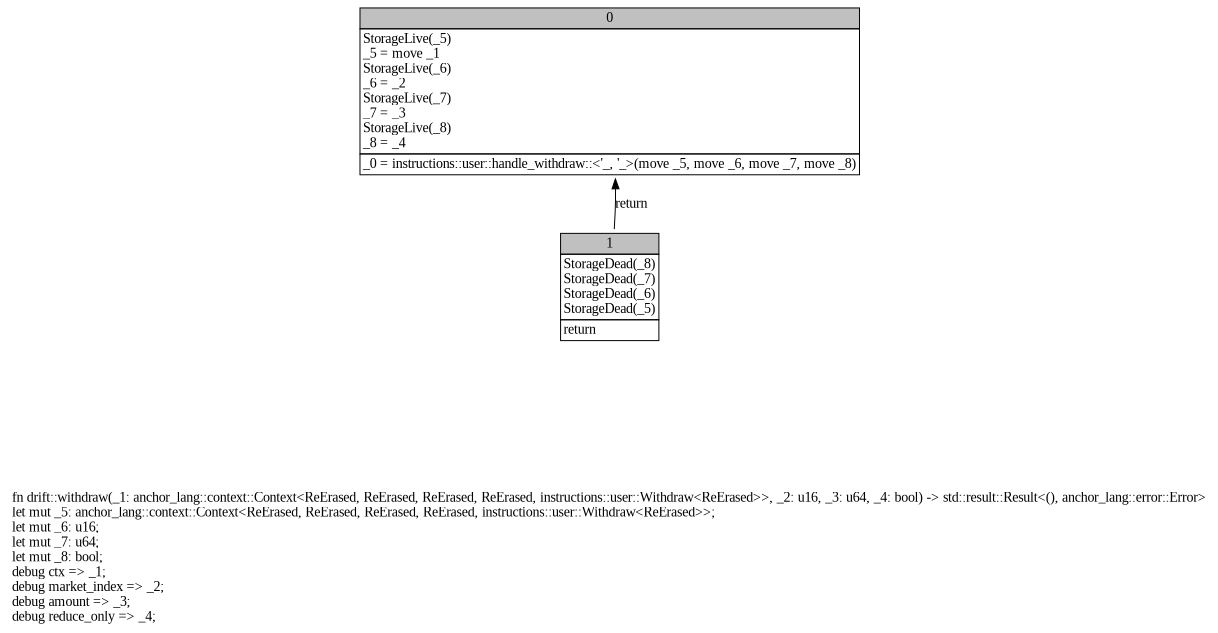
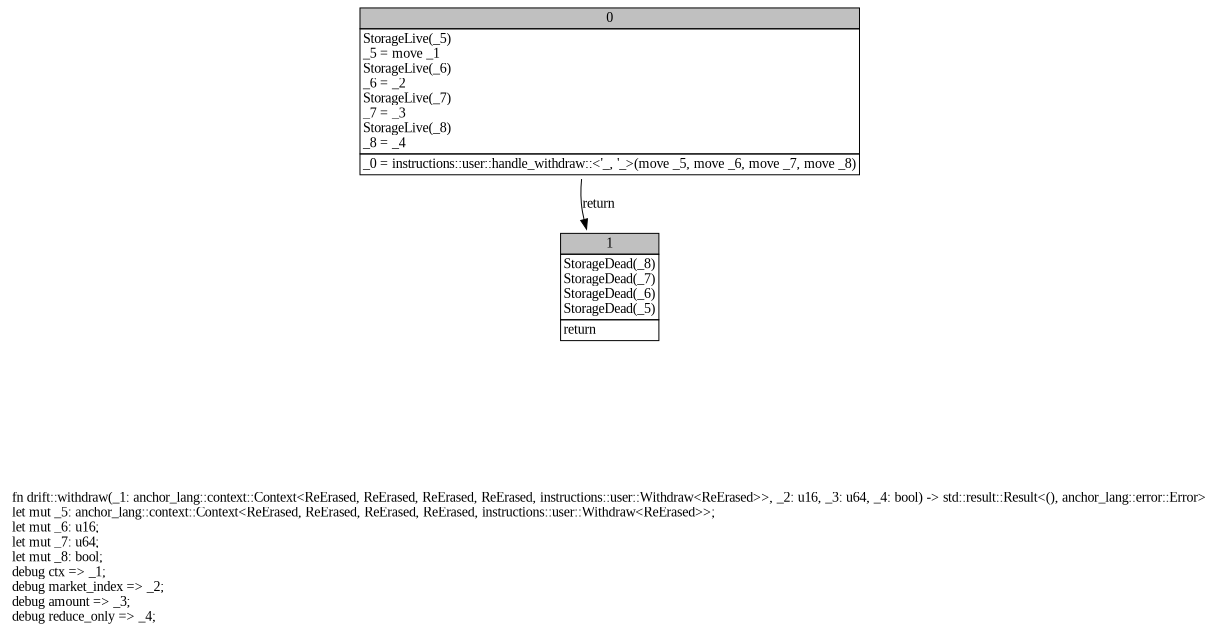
(615, 209) -> (581, 199)
